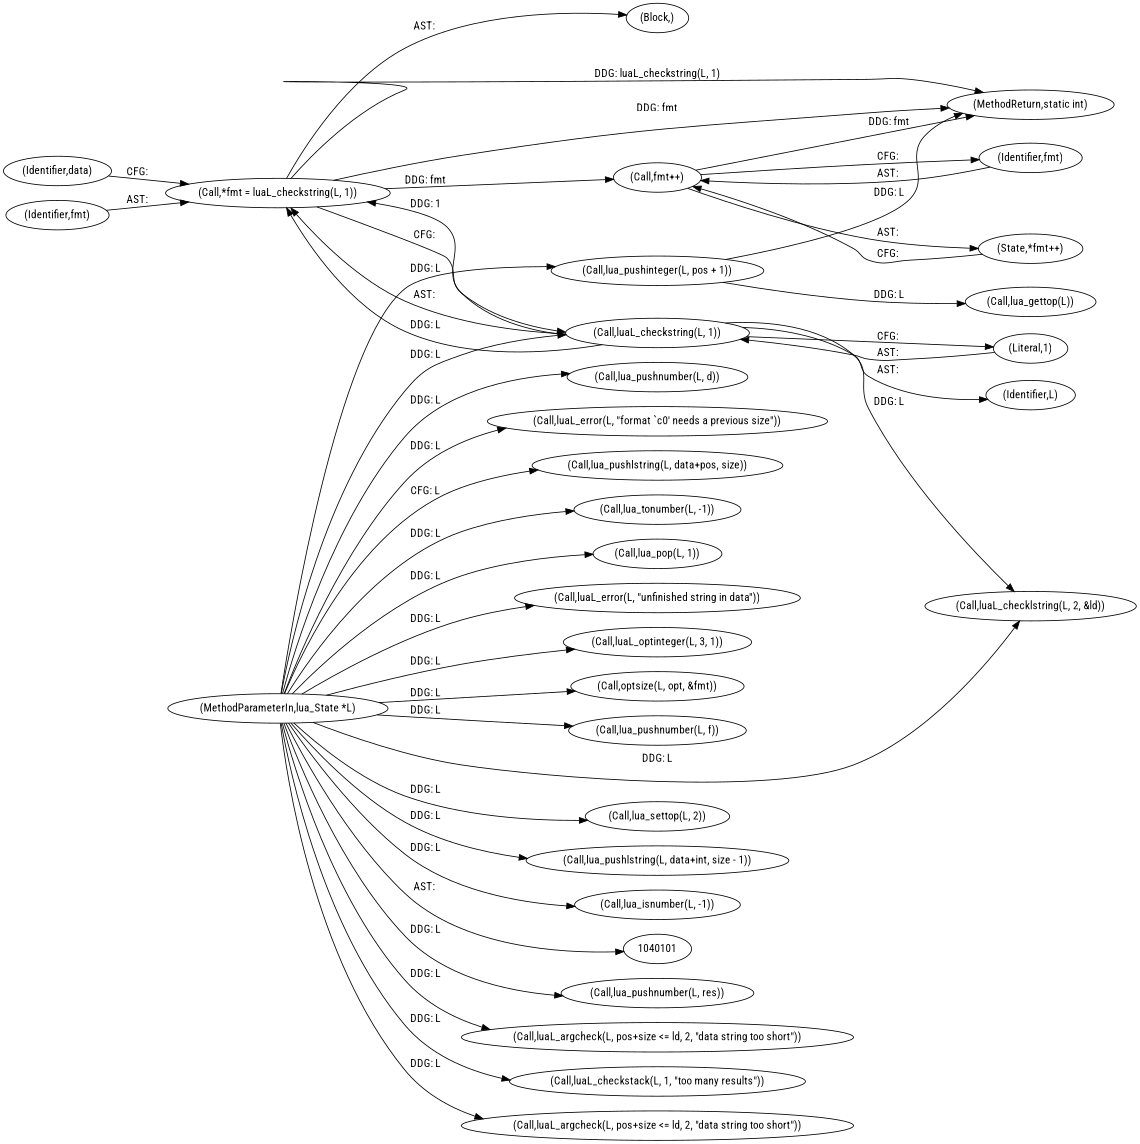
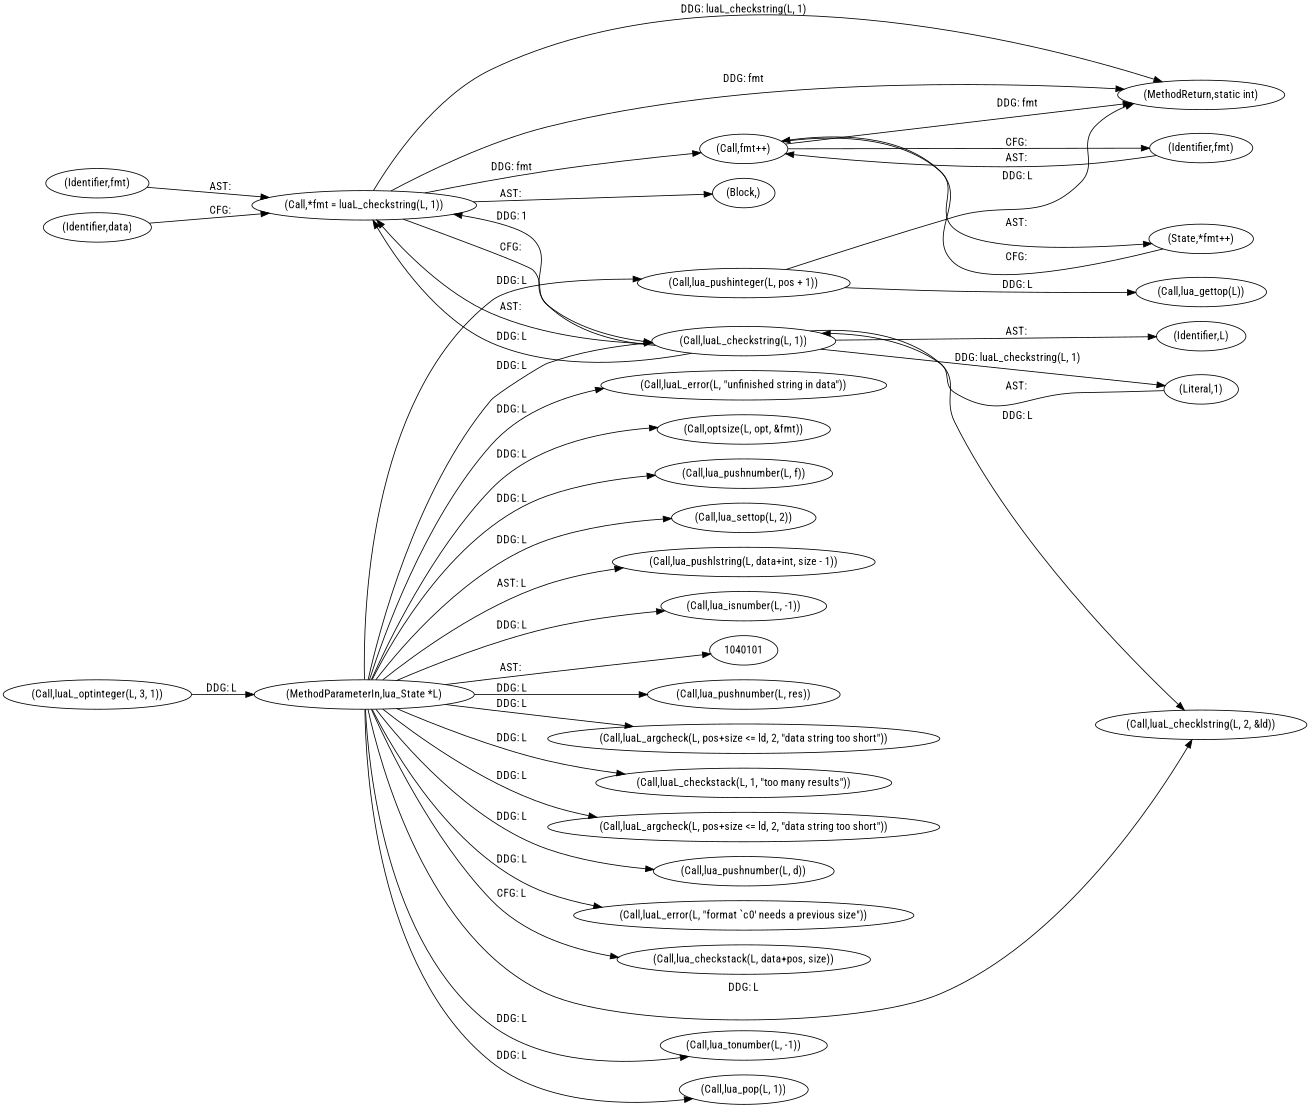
(889, 337) -> (1018, 358)
(657, 465) -> (744, 960)
(445, 667) -> (219, 695)
(426, 816) -> (512, 584)
